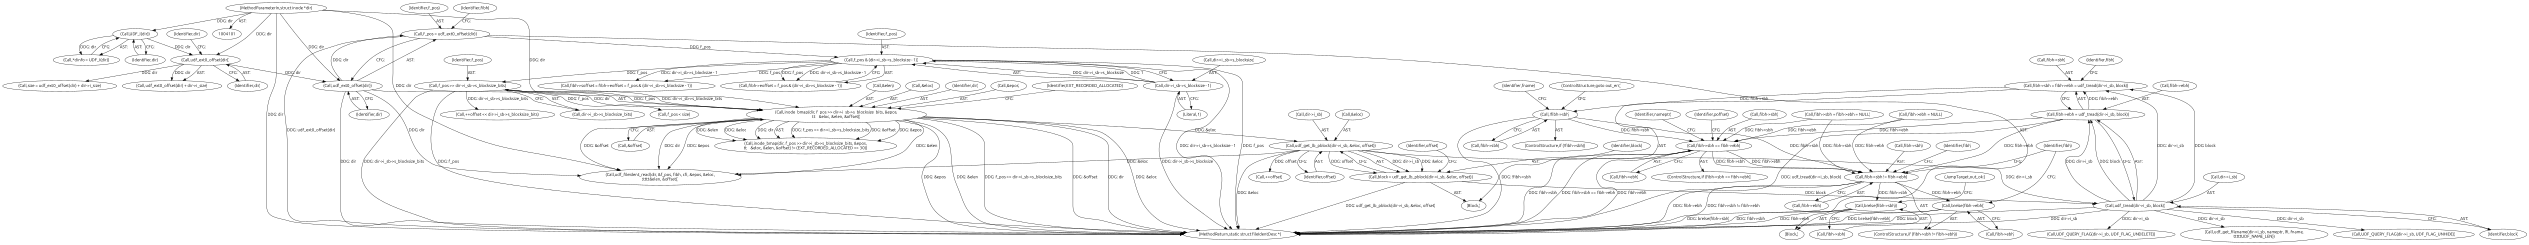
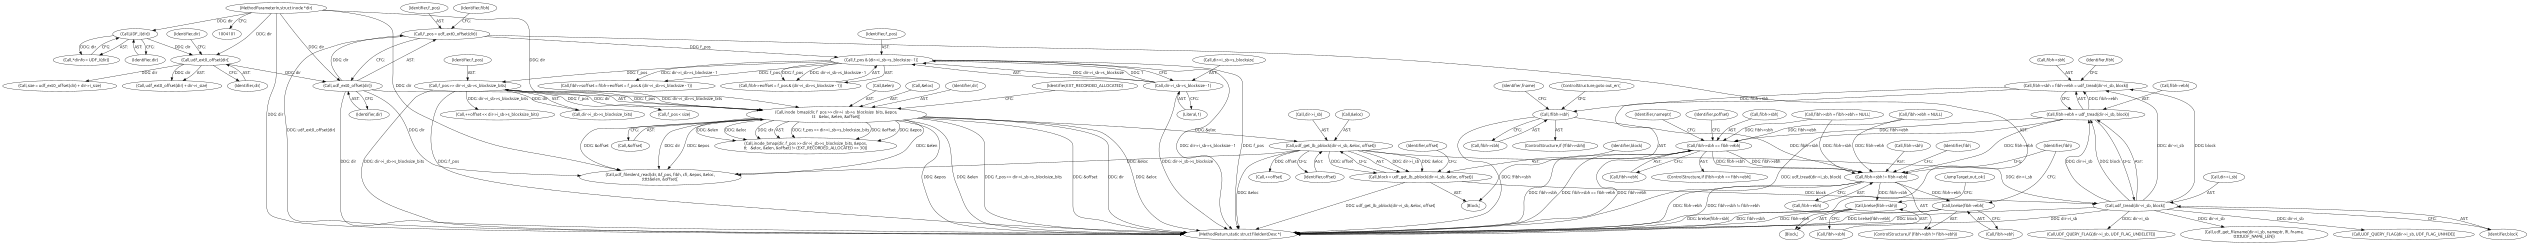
(243, 21) -> (243, 21)
(877, 73) -> (877, 73)
(1009, 86) -> none
(540, 99) -> (540, 99)
(1628, 134) -> none
